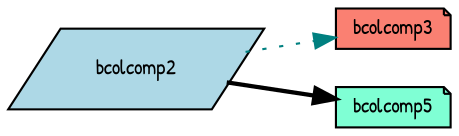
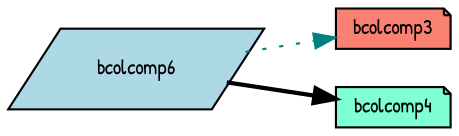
(136, 69) -> (136, 69)
(393, 107) -> (393, 107)
